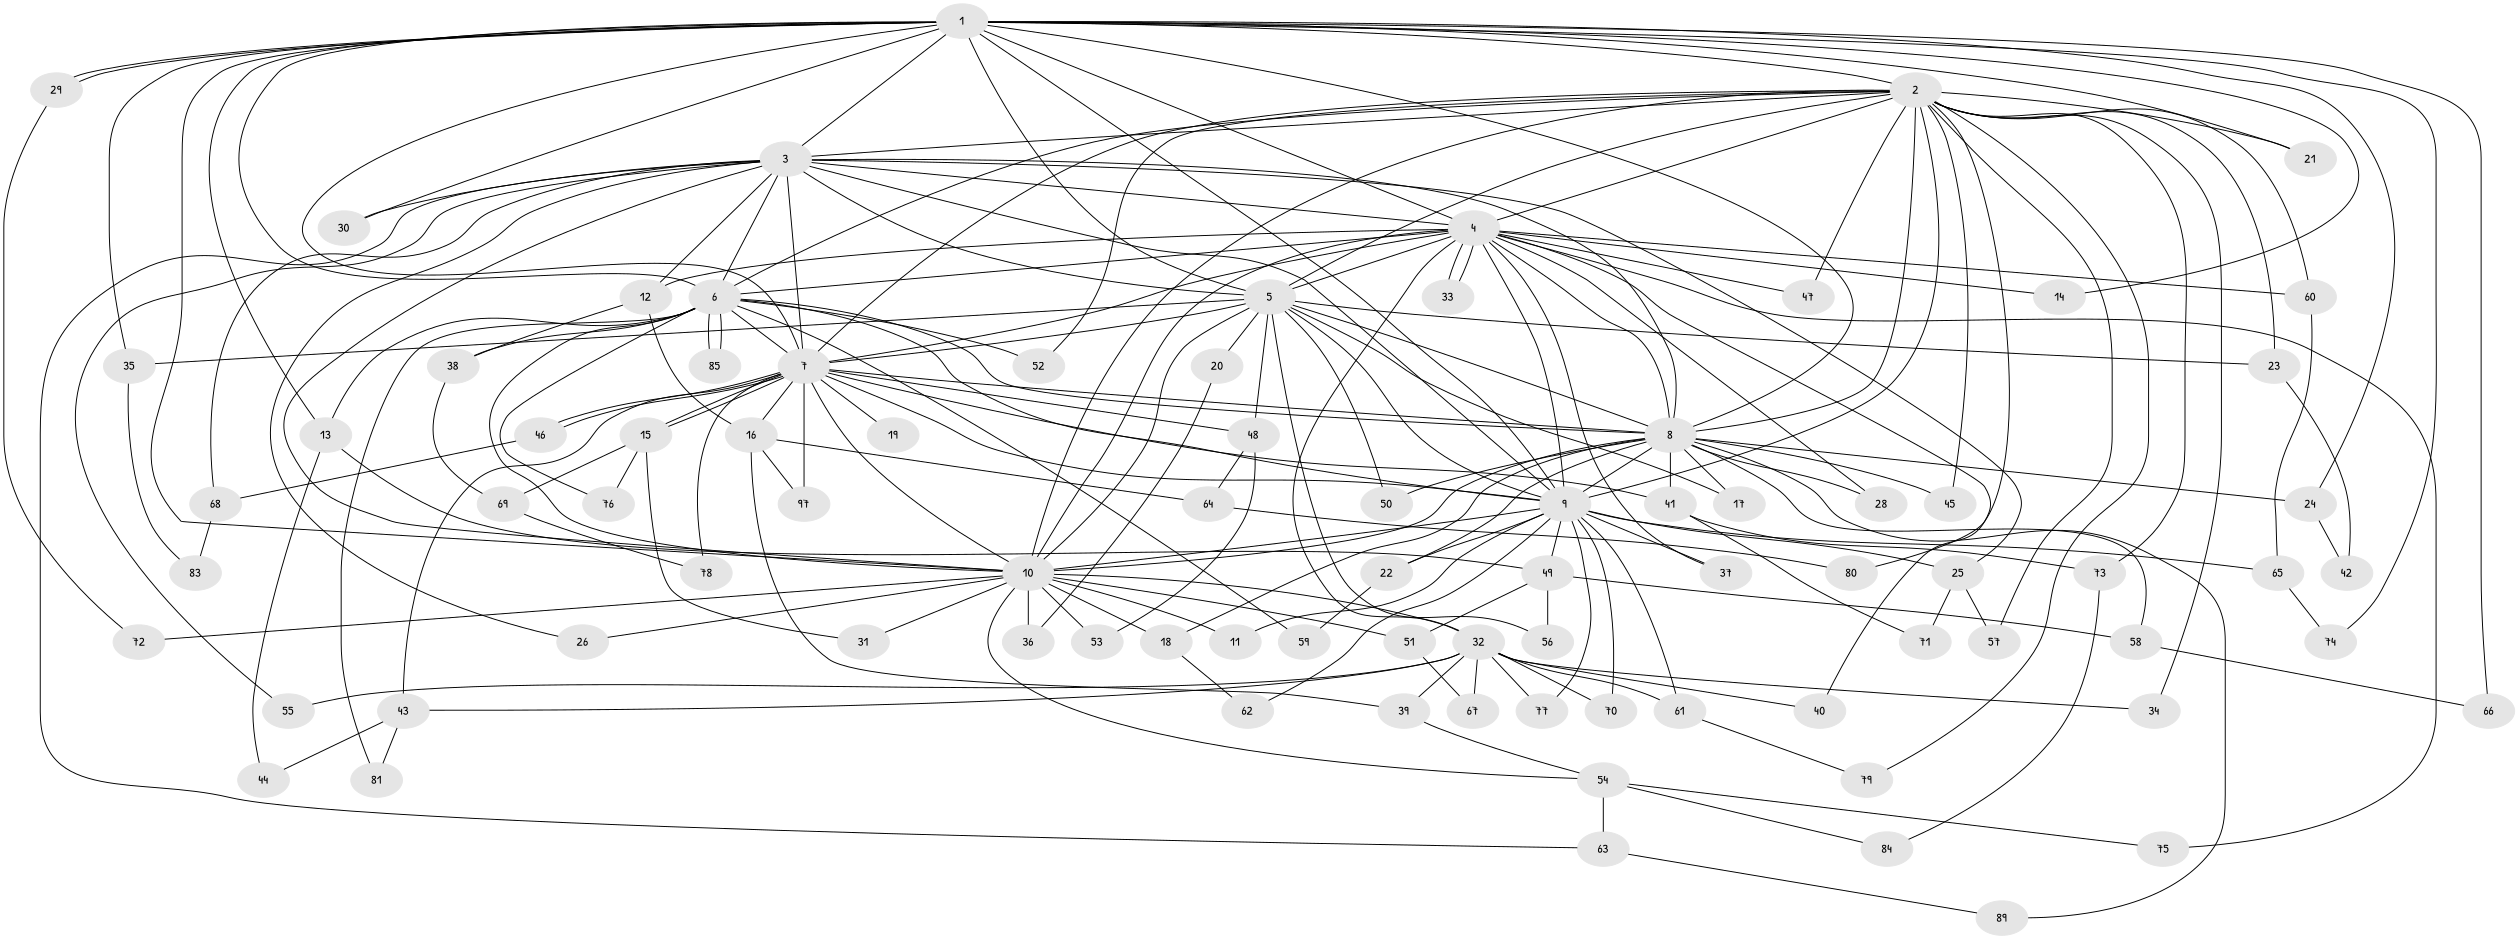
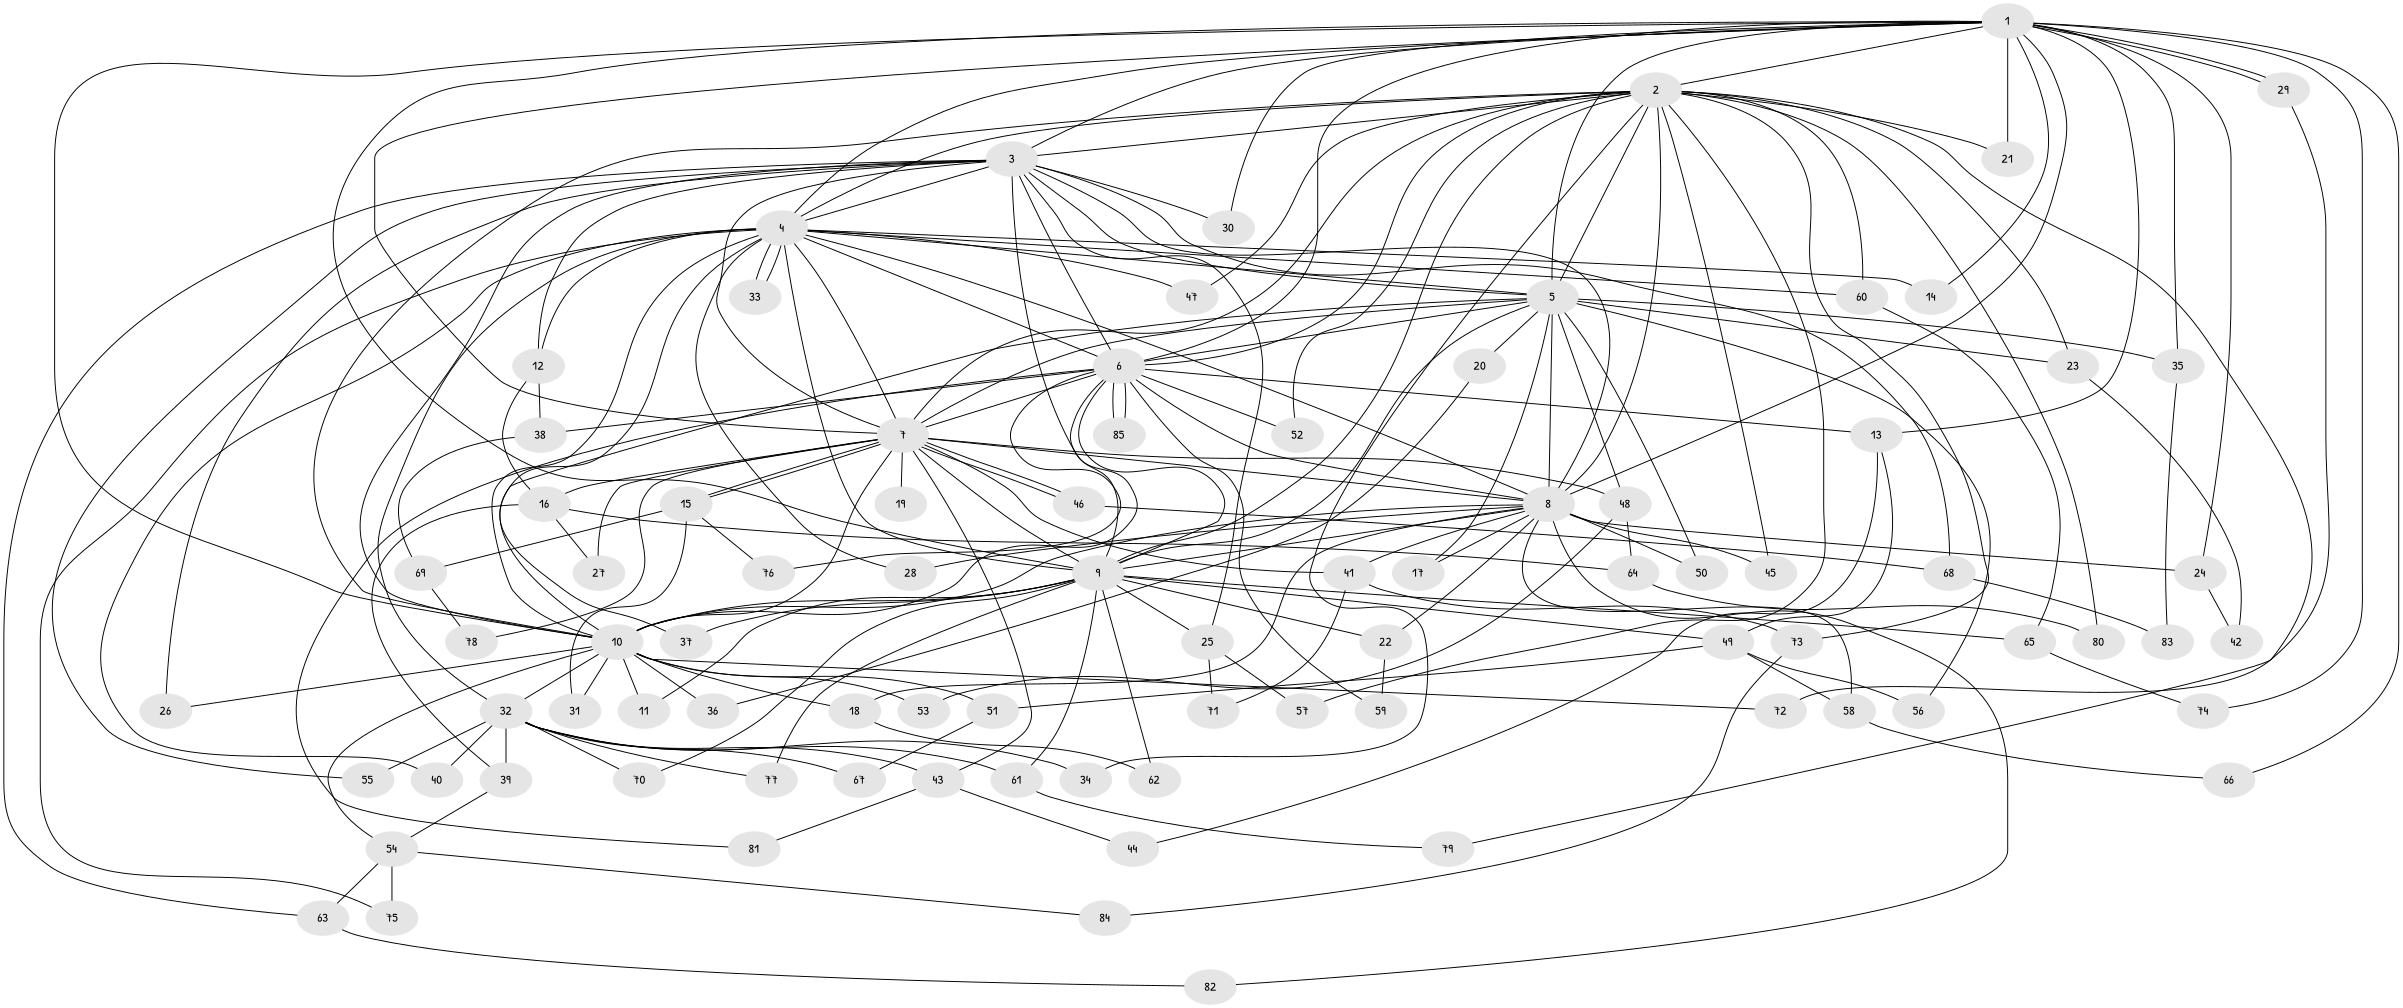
none -> (1355, 329)
(804, 504) -> (599, 573)
(2002, 918) -> (1210, 987)
